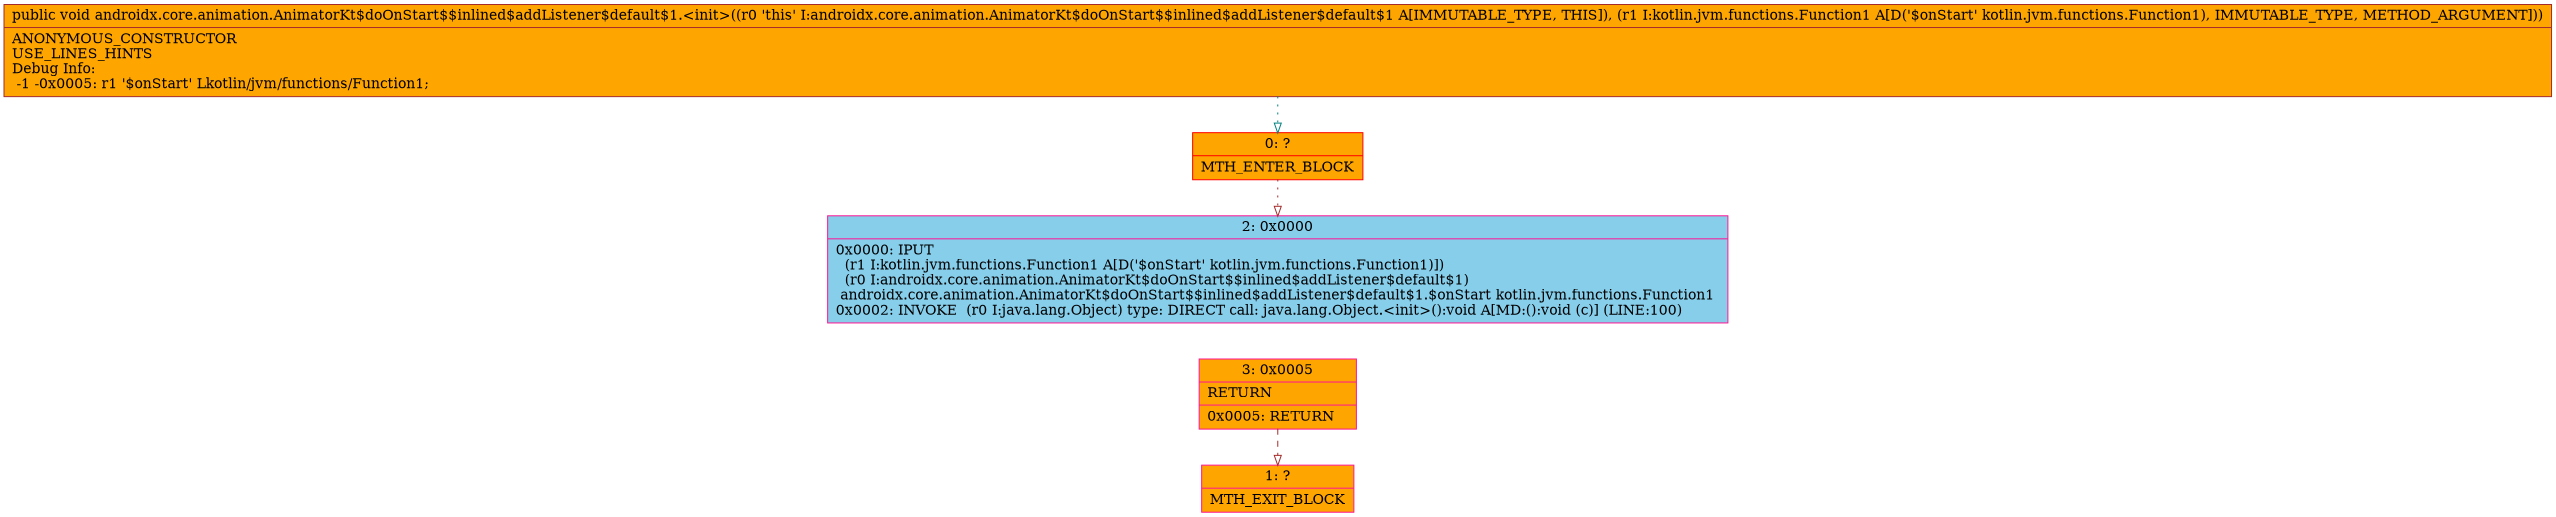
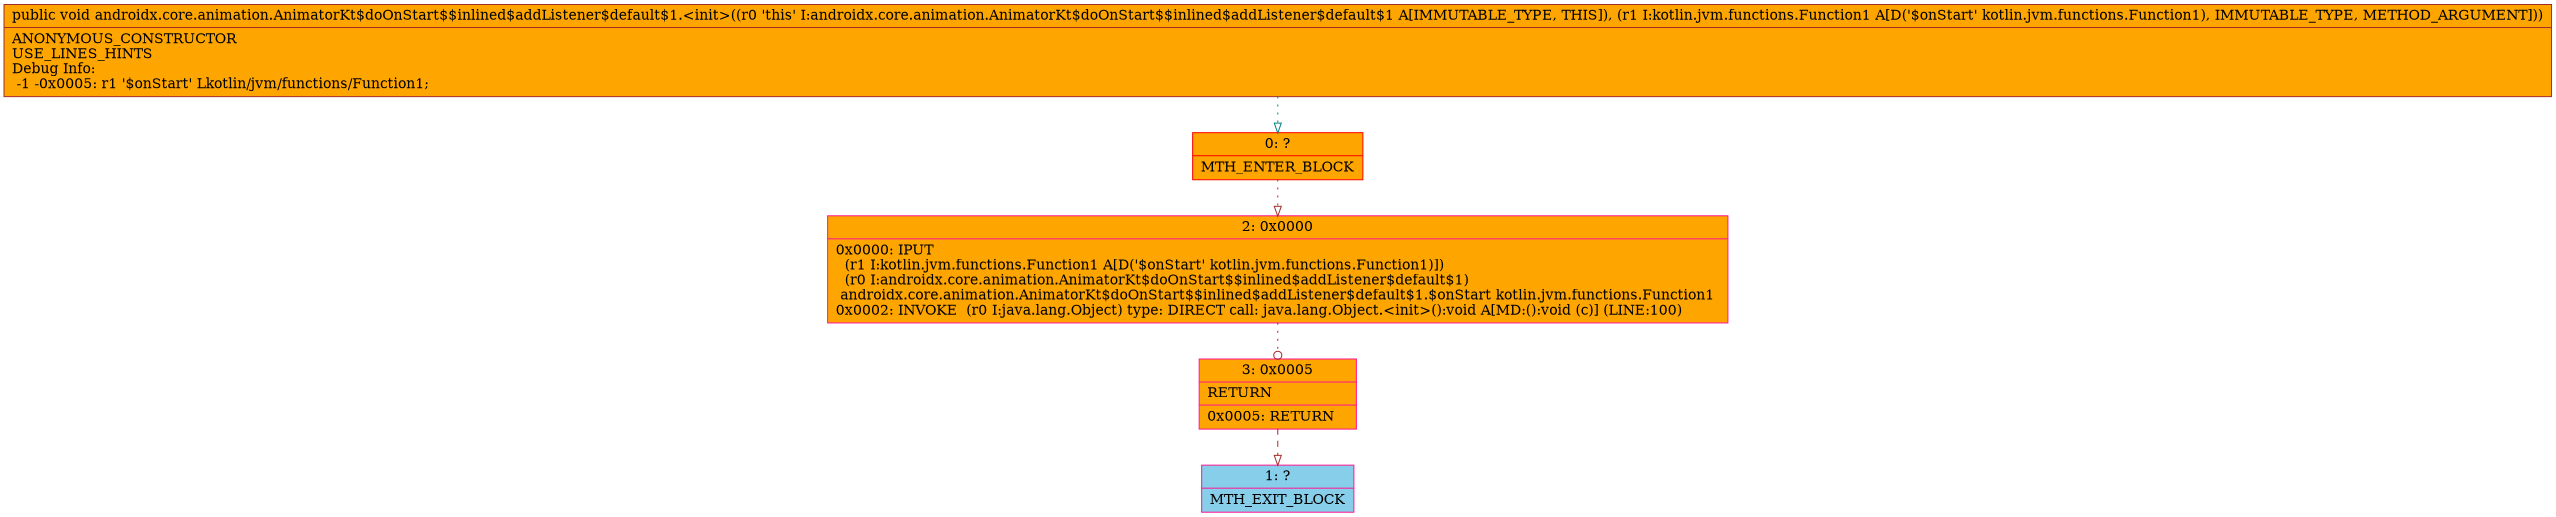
(1278, 269) -> (1278, 269)
none -> (1278, 337)
(1278, 489) -> (1278, 489)
